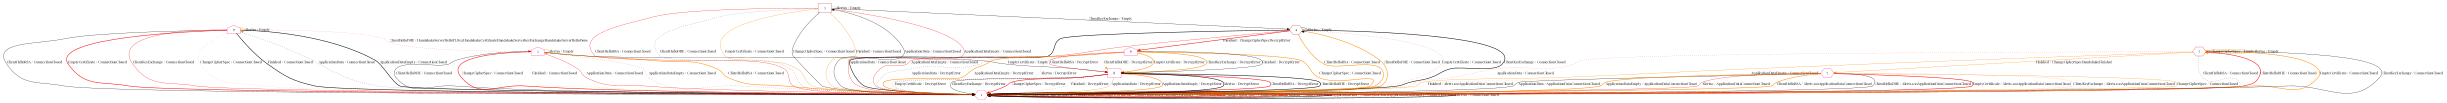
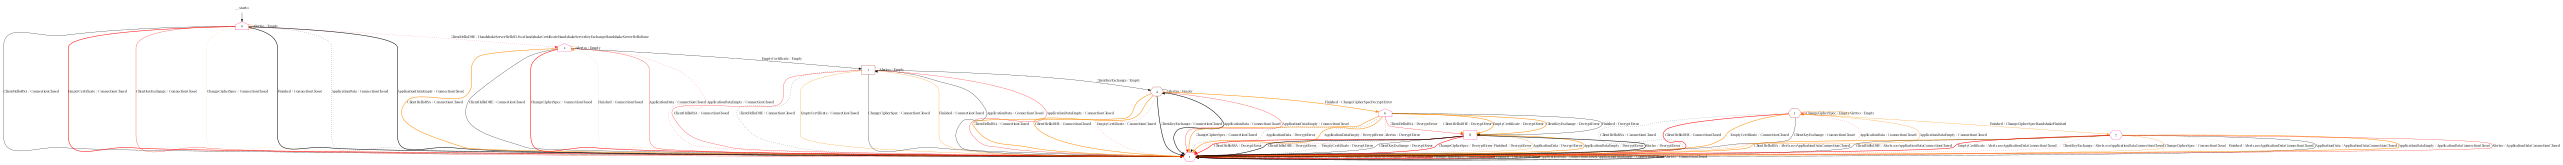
none -> (242, 8)
(1215, 40) -> (1270, 98)
(825, 57) -> (715, 57)
